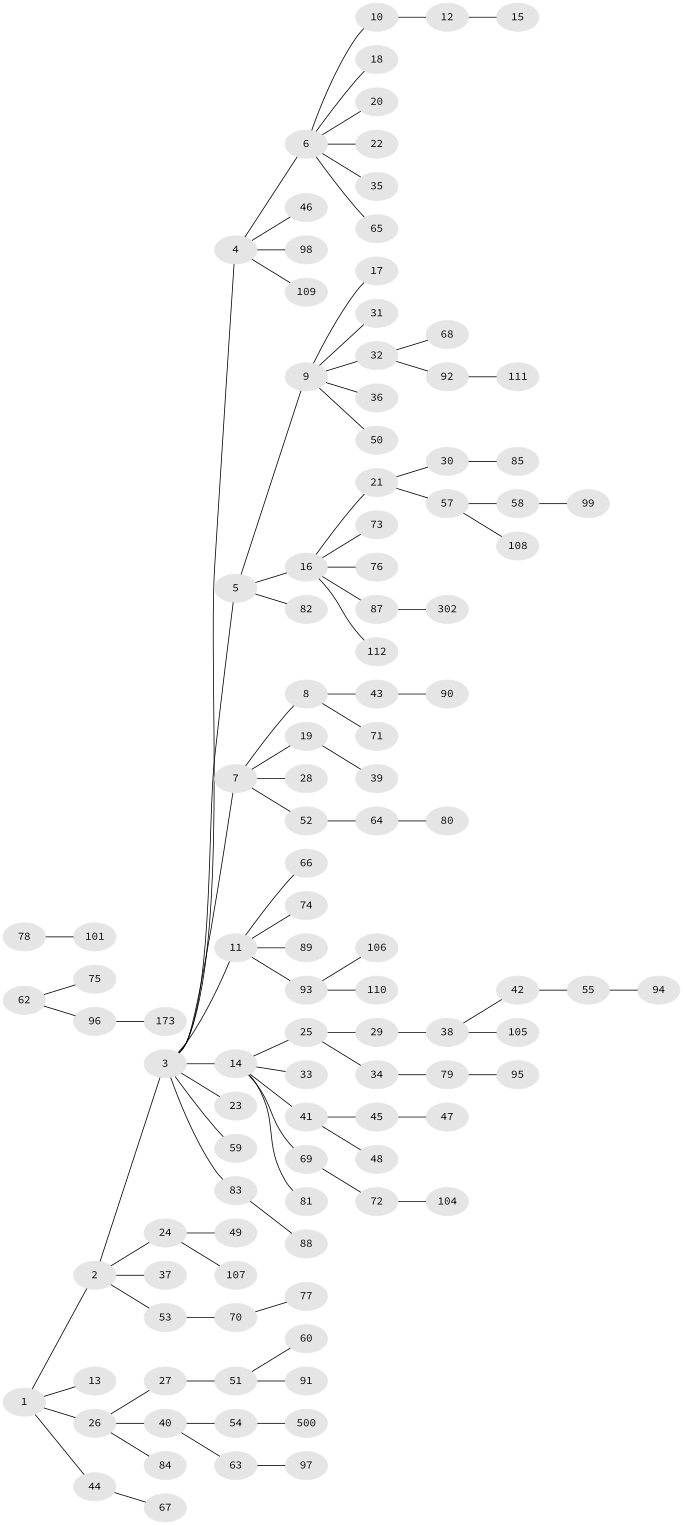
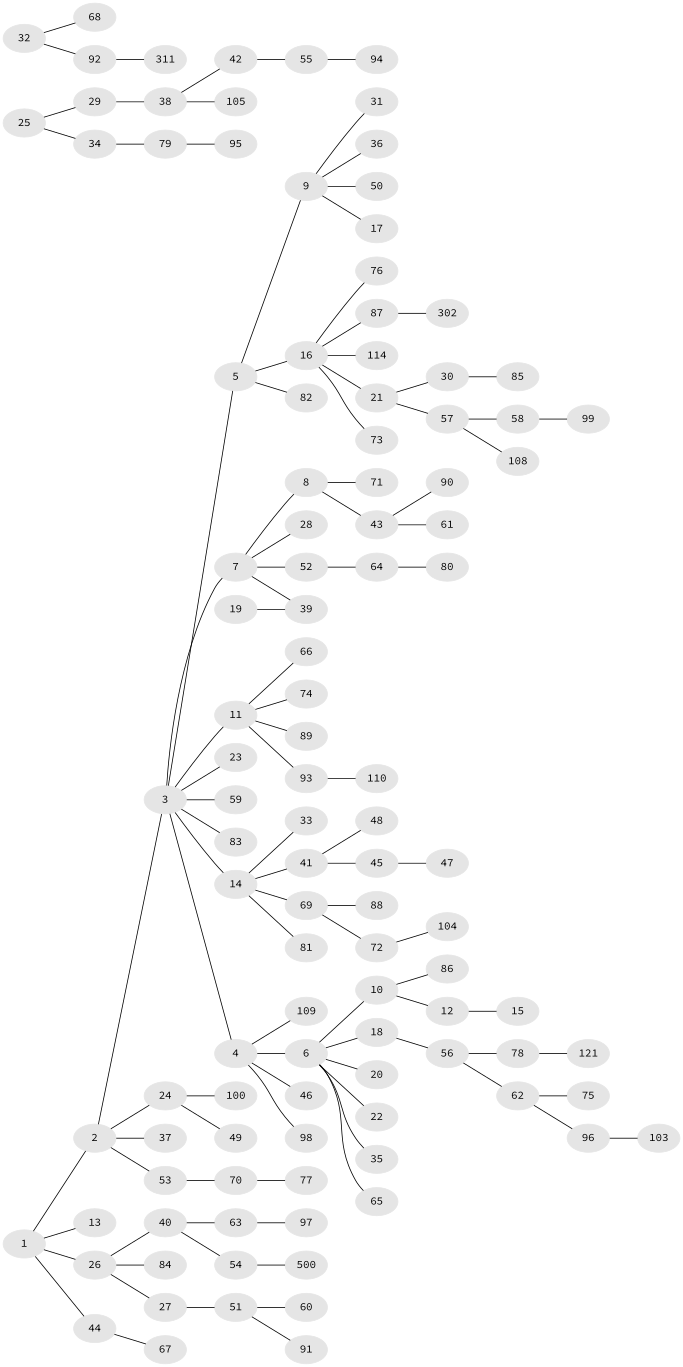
(342, 366) -> none
(518, 377) -> (165, 60)
none -> (447, 525)
(377, 652) -> (377, 356)
(271, 757) -> (271, 588)
(95, 937) -> (588, 1054)
(377, 948) -> none
none -> (447, 969)
(165, 1021) -> (659, 1138)
(271, 1048) -> none
none -> (447, 1054)
(271, 1217) -> (342, 906)
(236, 1275) -> (236, 1096)
